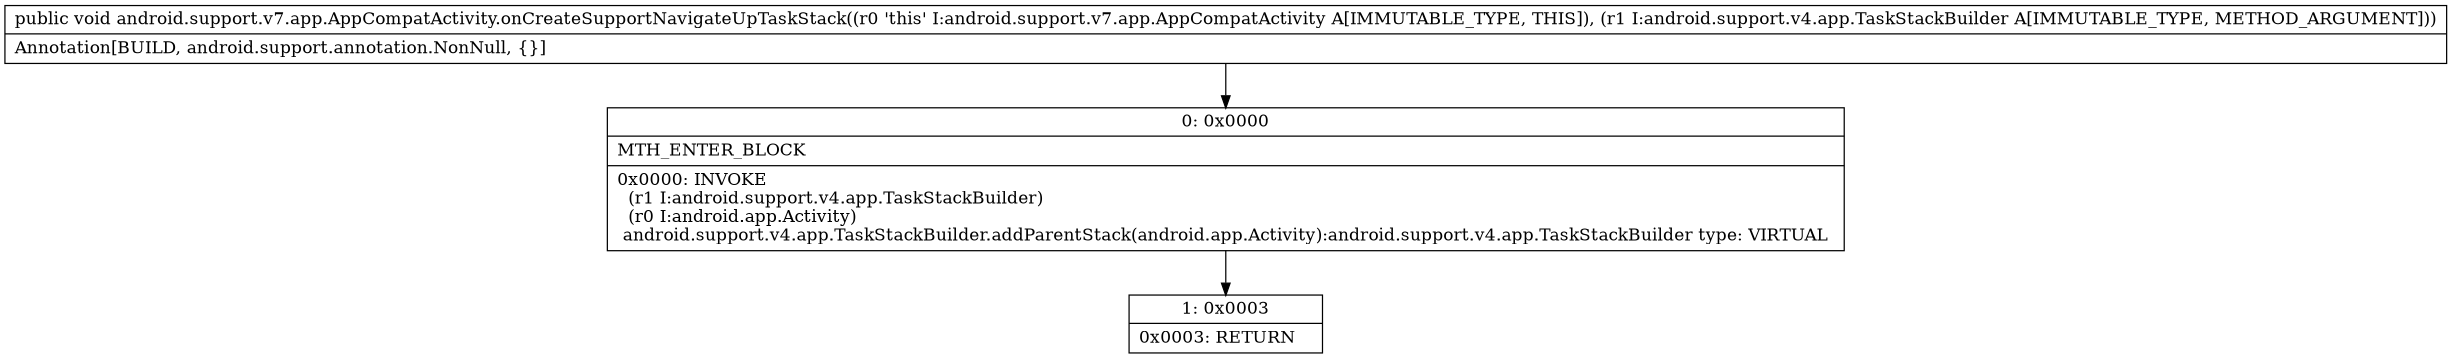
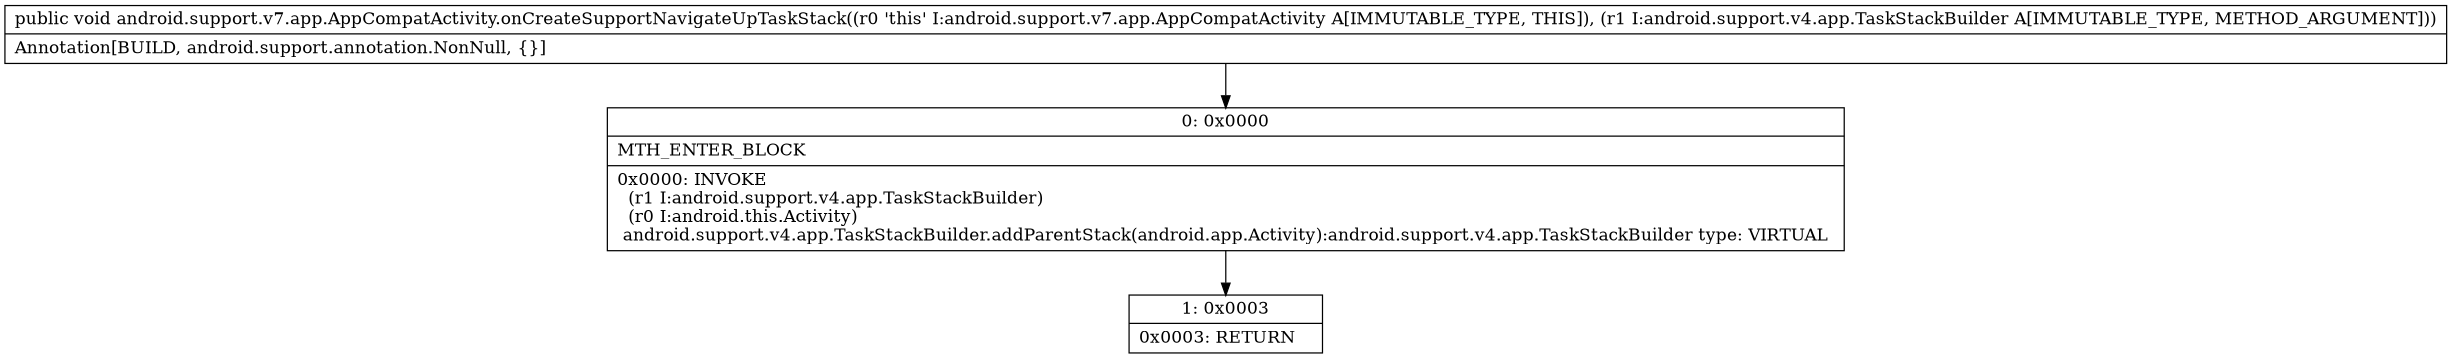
(737, 217) -> (738, 217)
